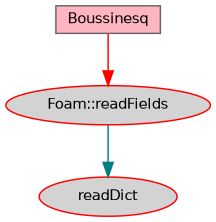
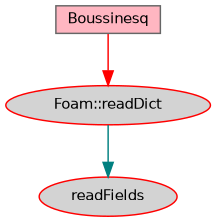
(108, 105) -> (108, 105)
(108, 197) -> (108, 197)
